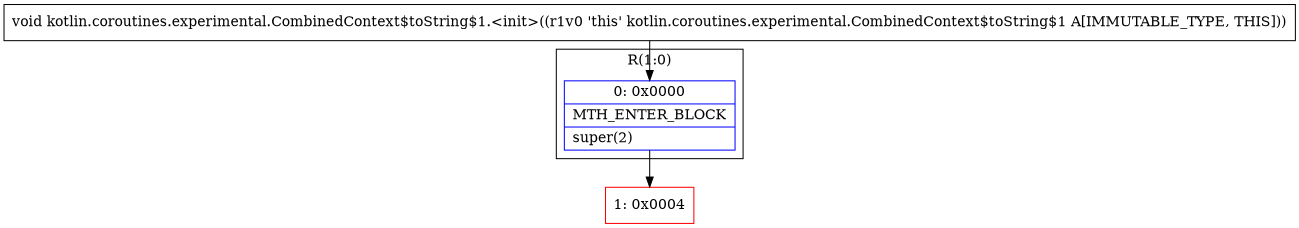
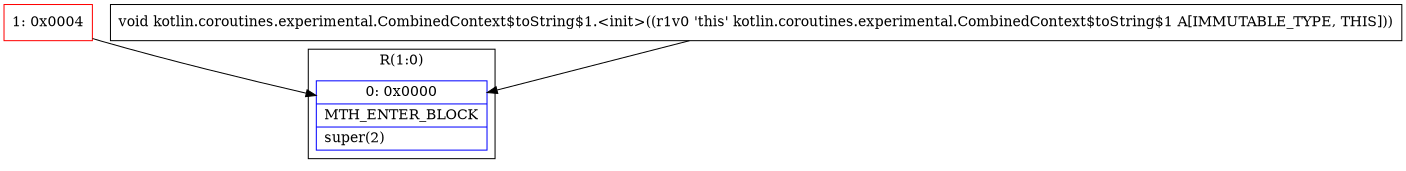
(650, 165) -> (199, 67)
